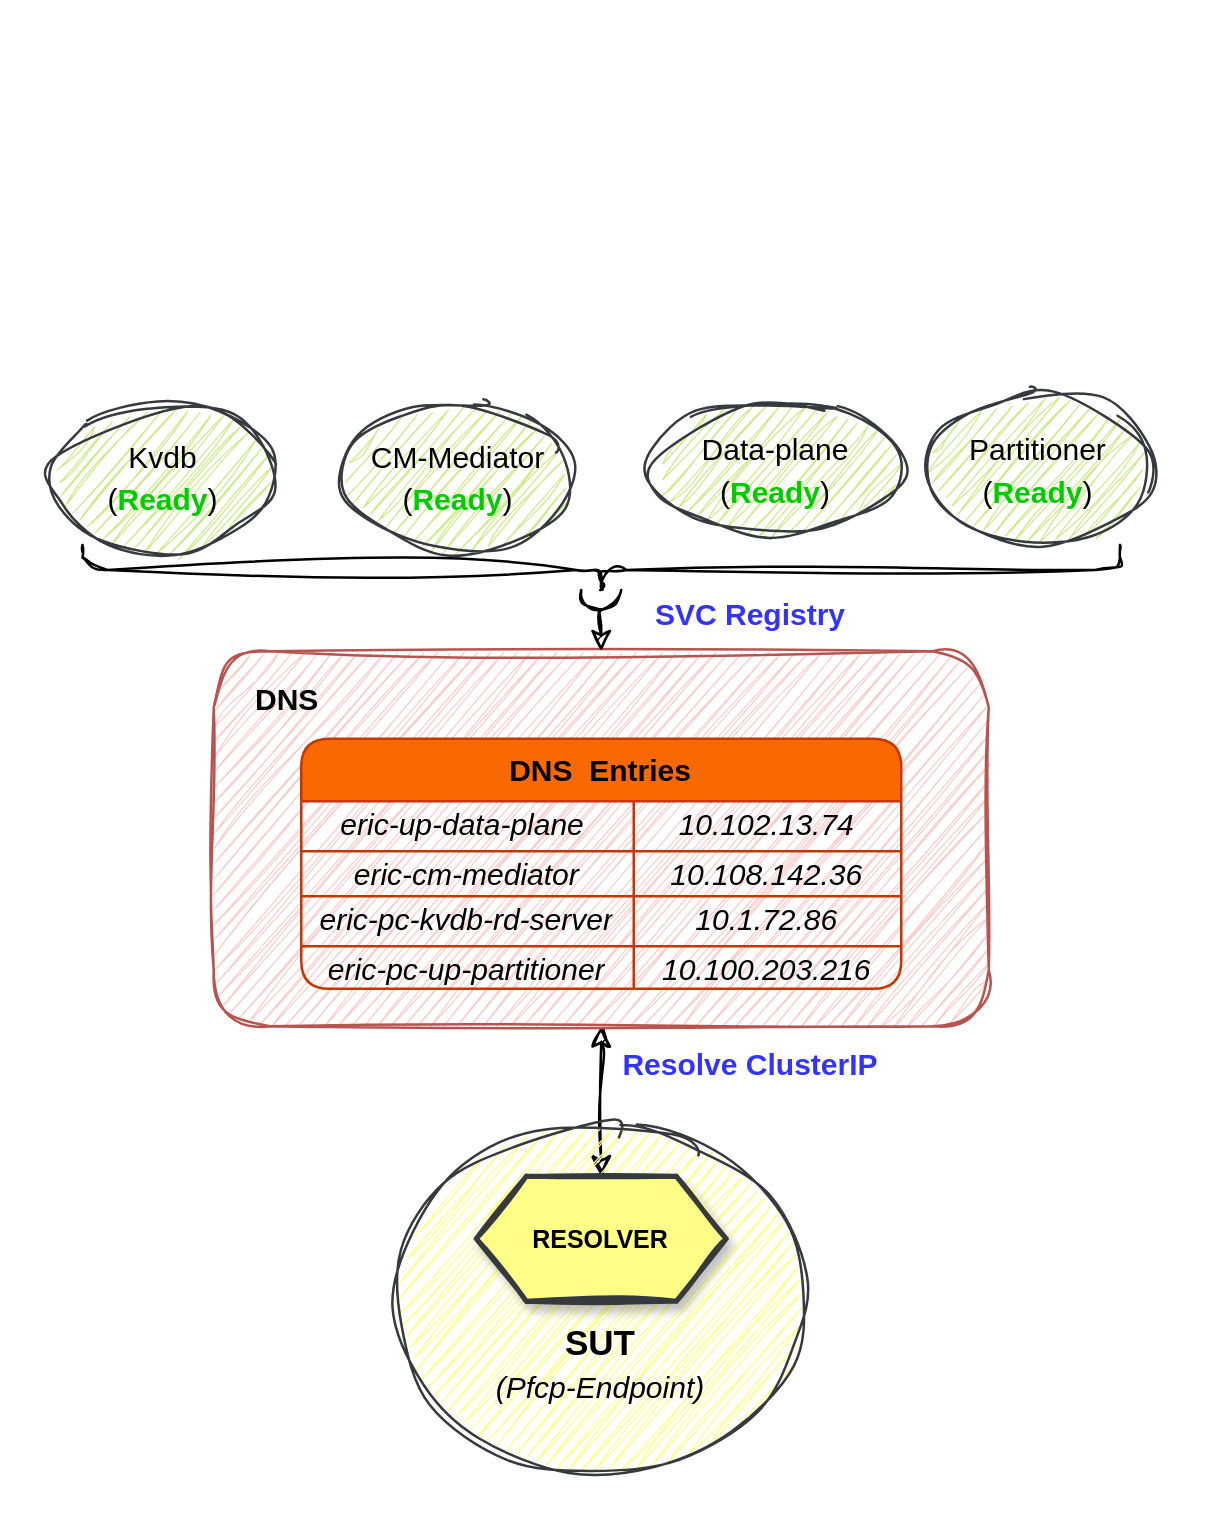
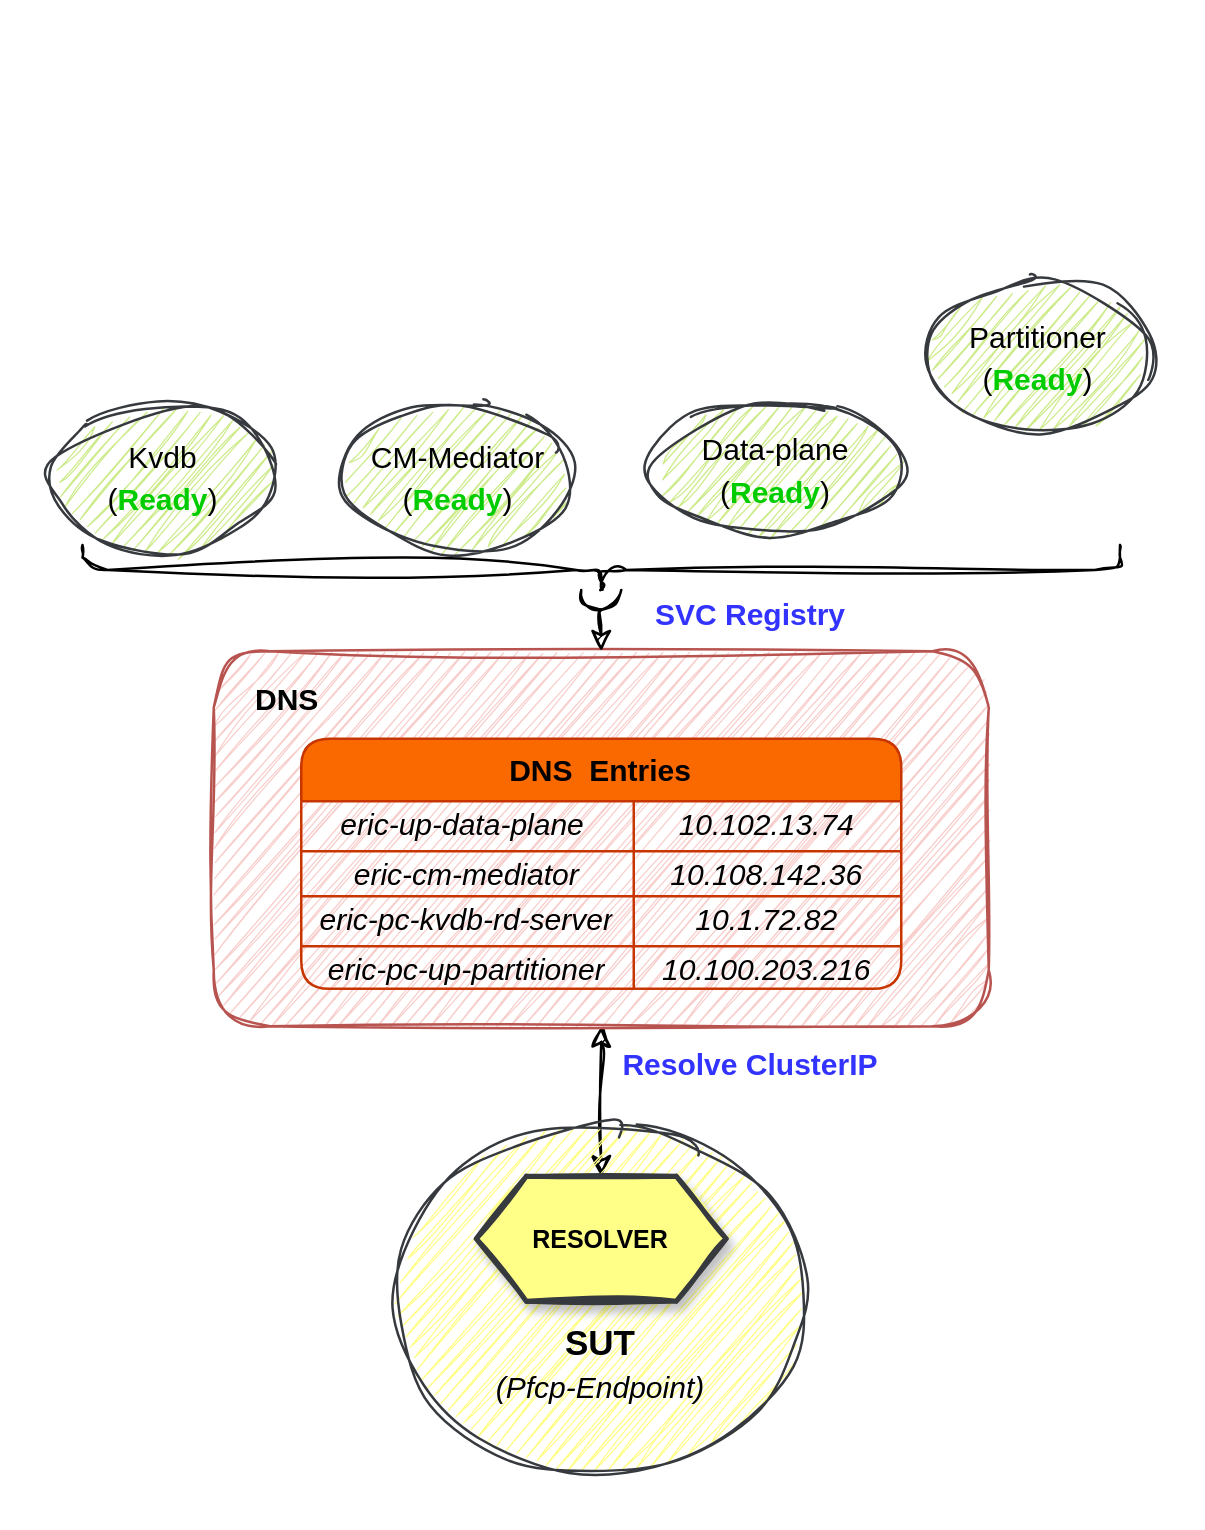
(1039, 468) -> (1039, 355)
(768, 921) -> (768, 921)
